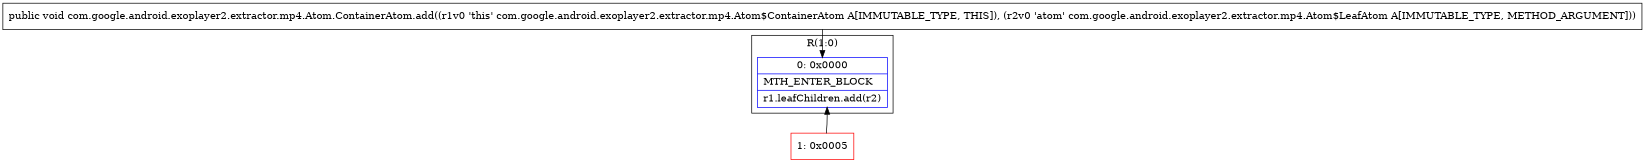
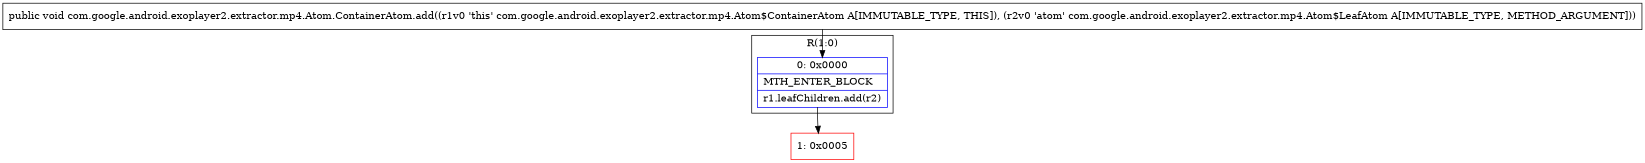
(827, 124) -> (818, 118)
